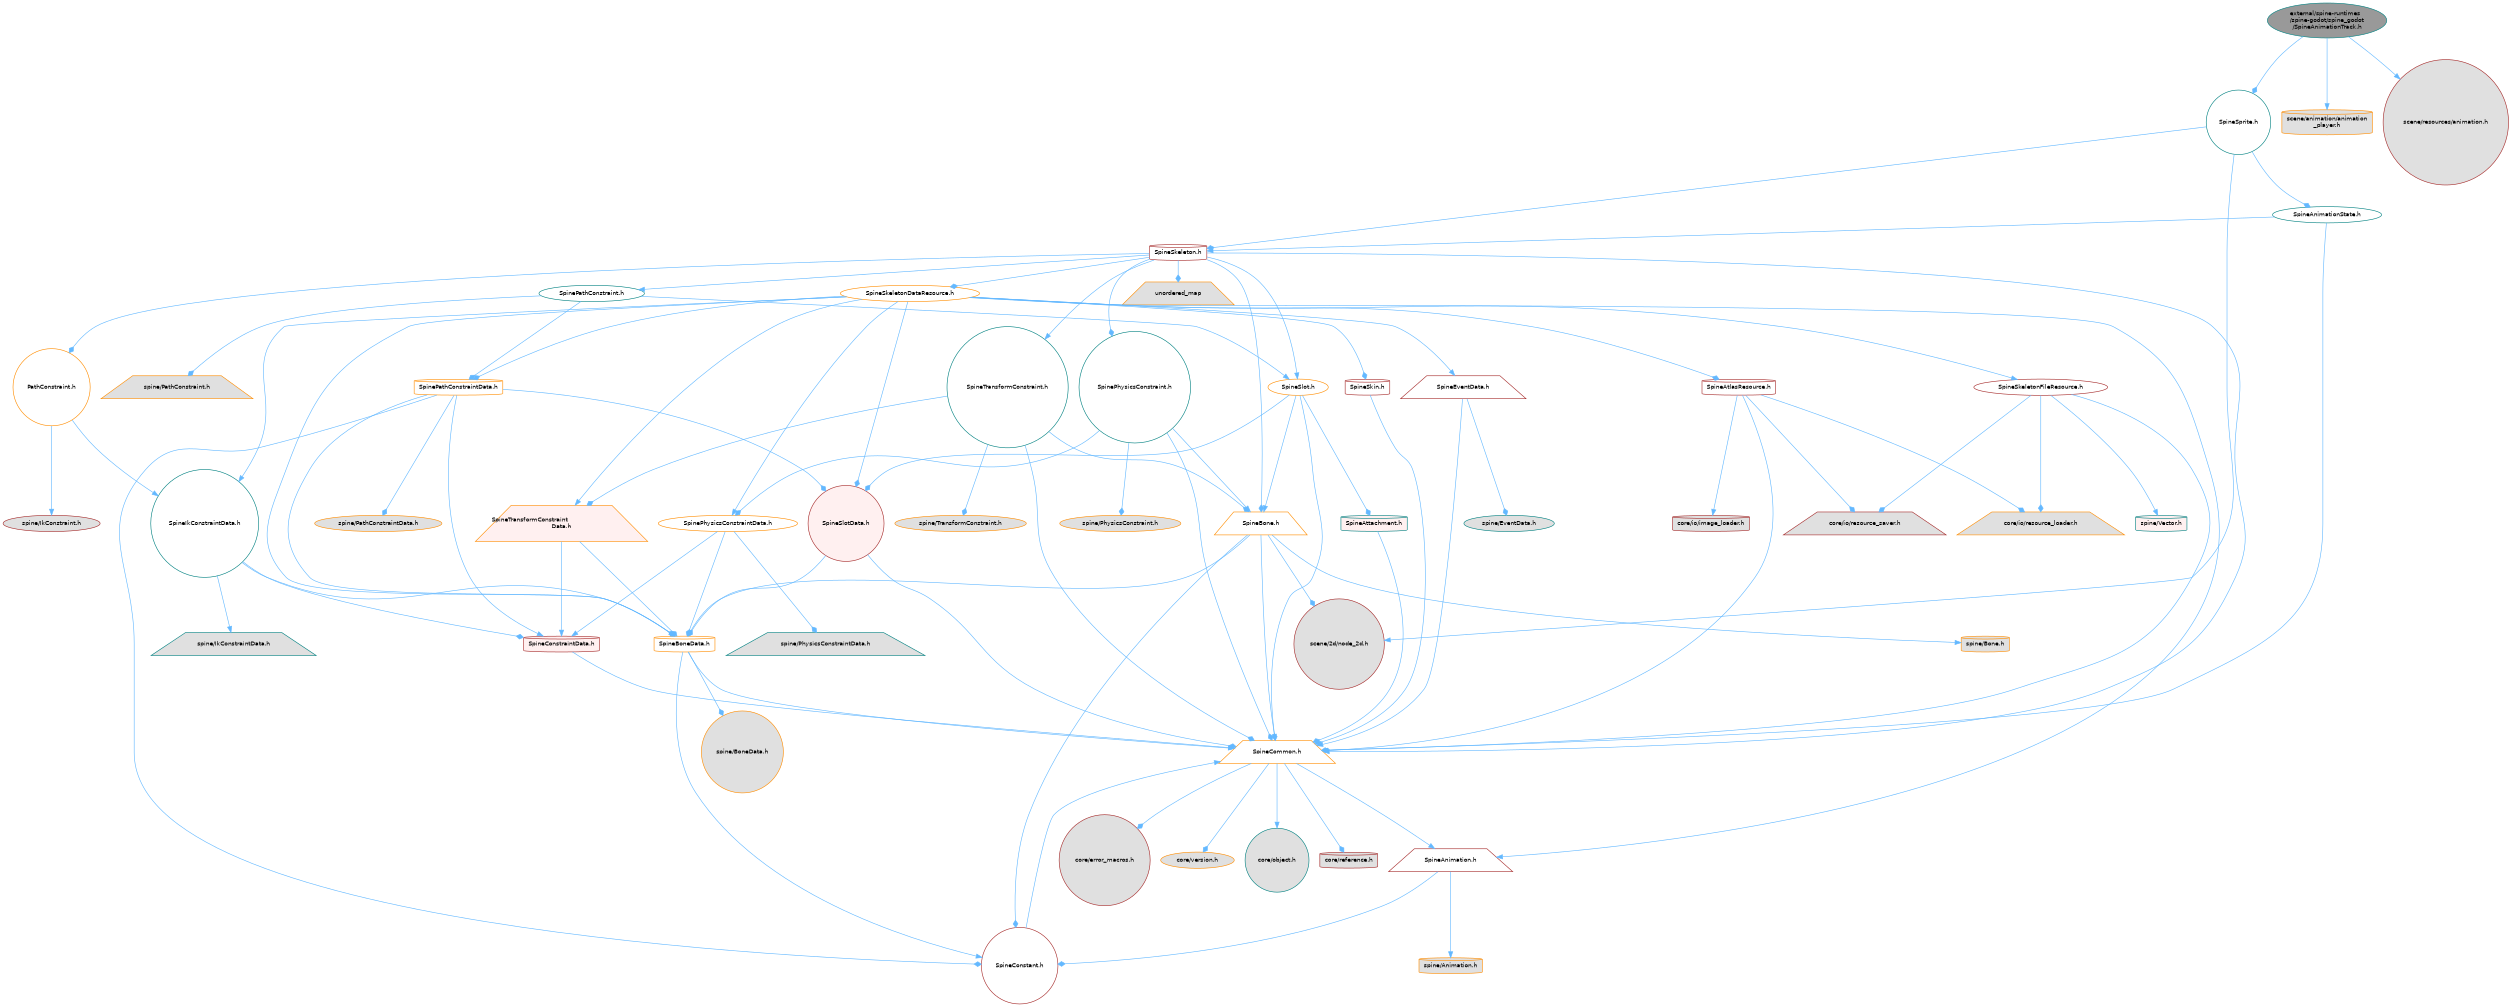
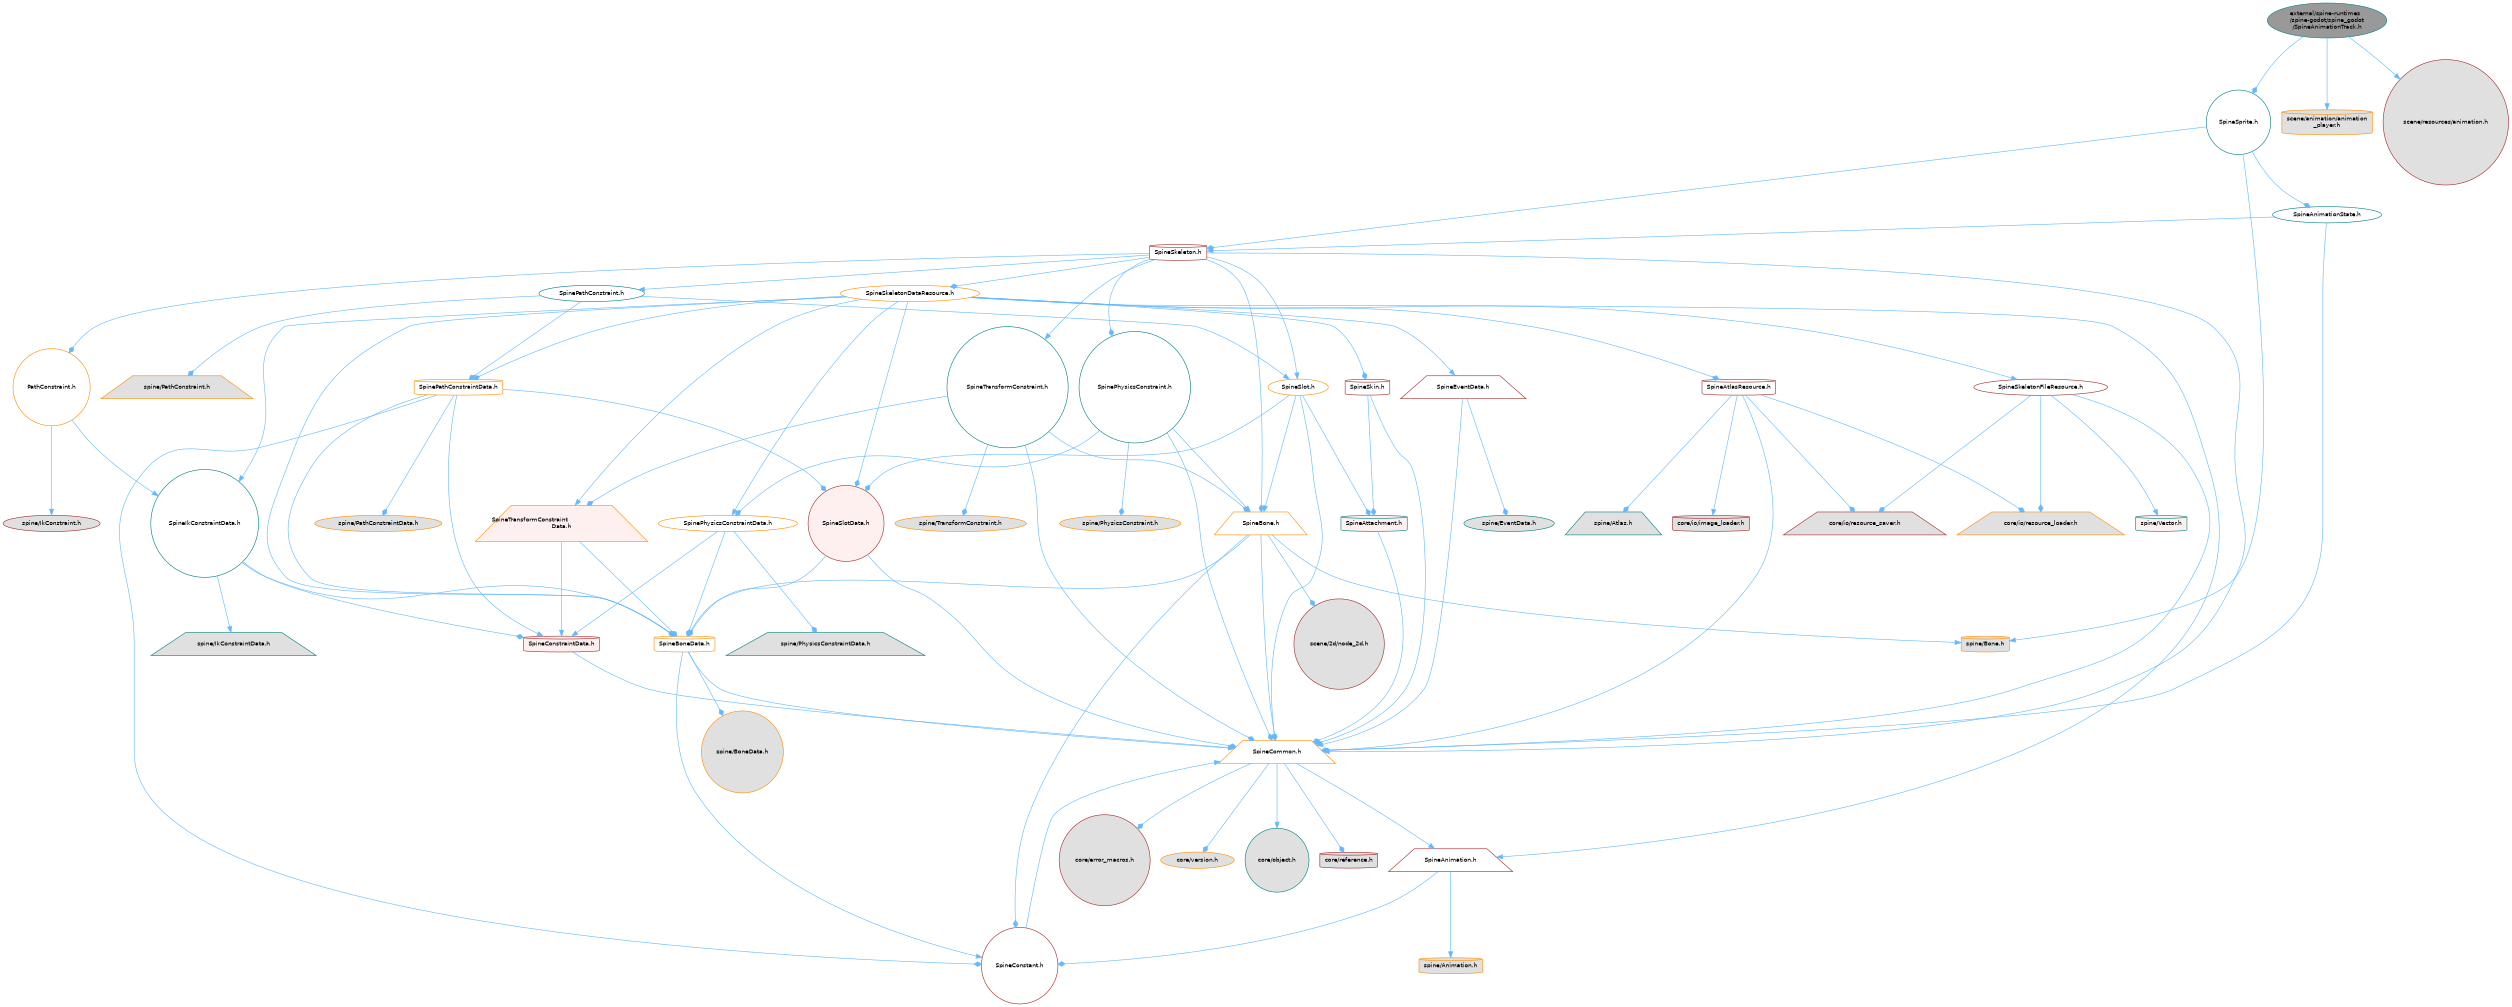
(1178, 293) -> none
none -> (1371, 452)
none -> (1613, 523)
(2009, 595) -> (2261, 483)
